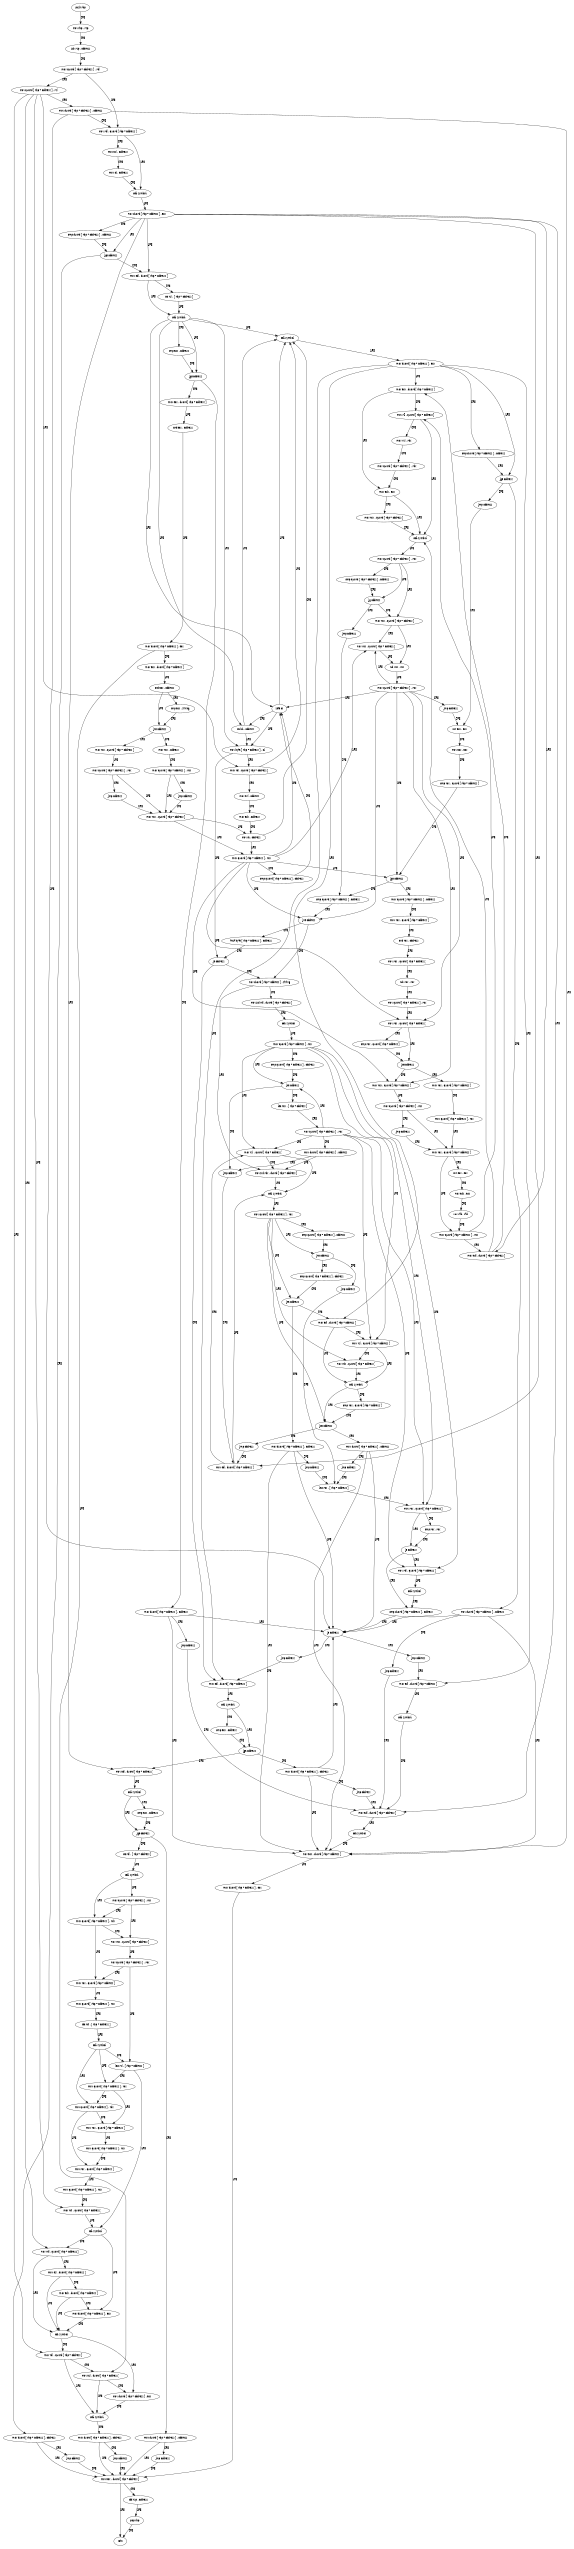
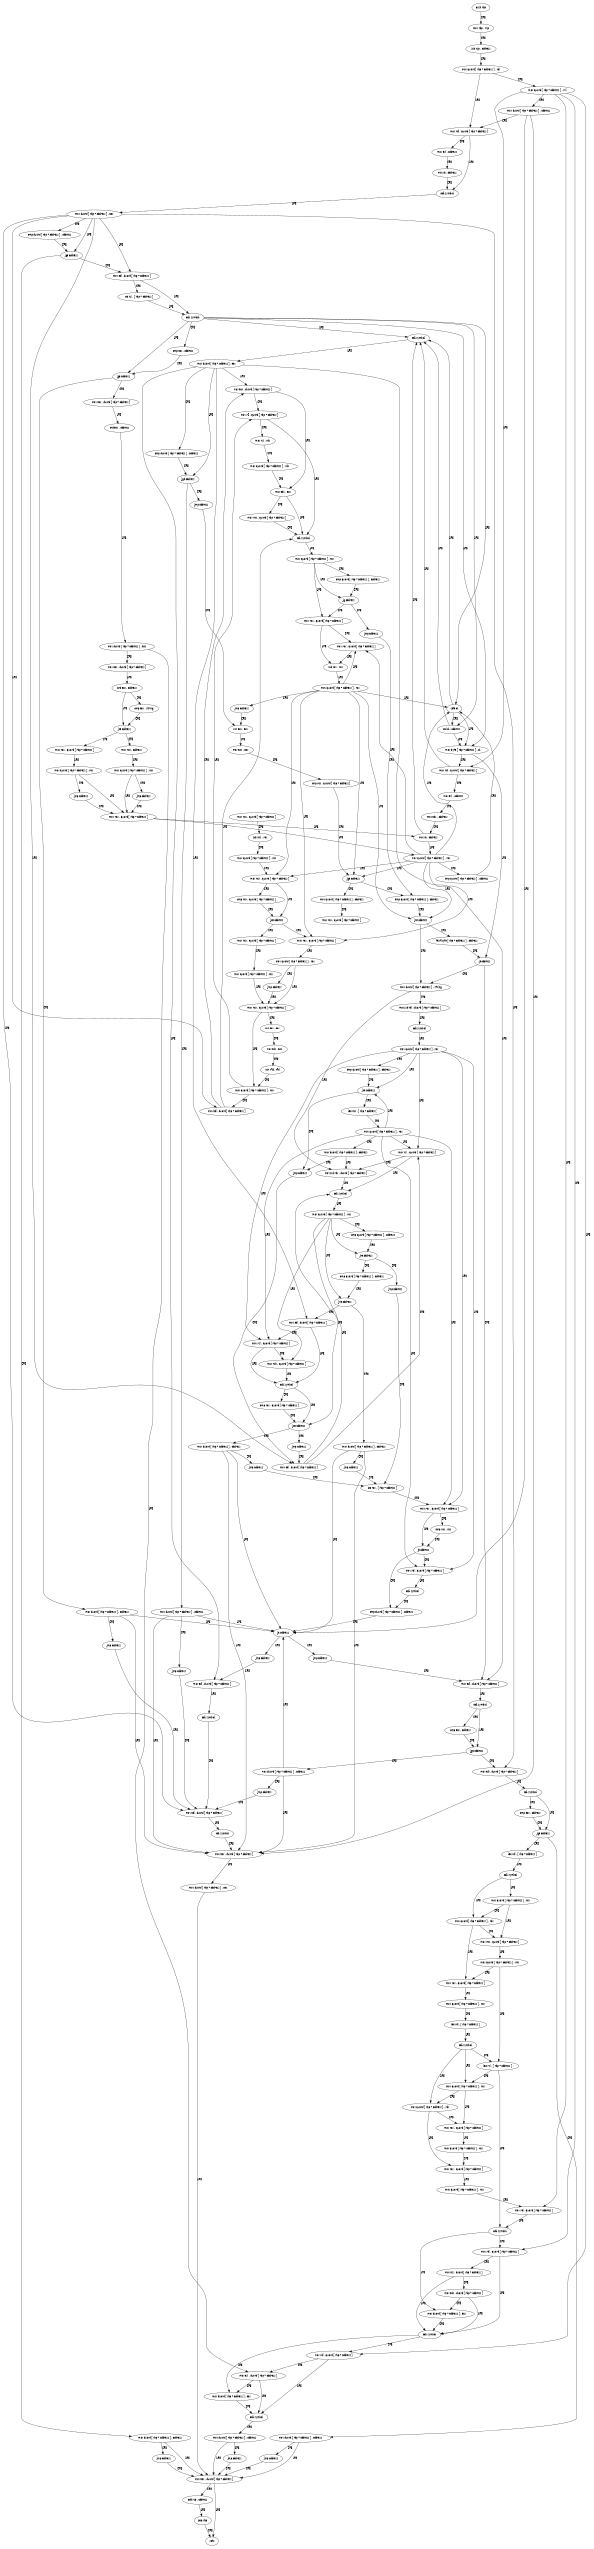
(409, 941) -> none
